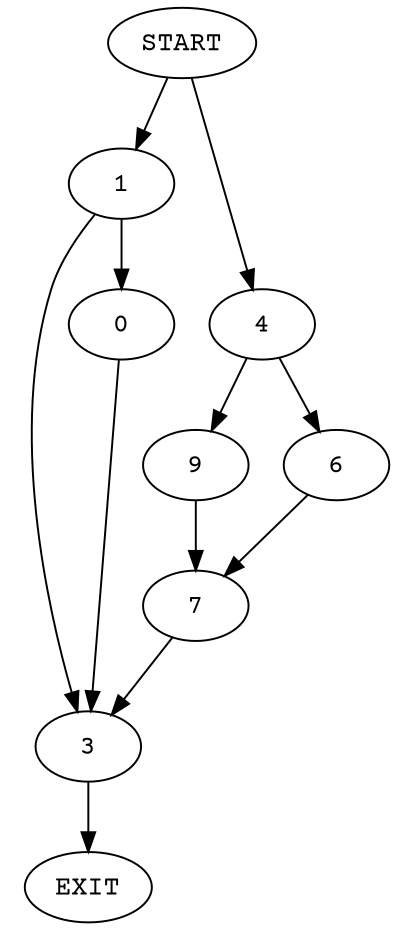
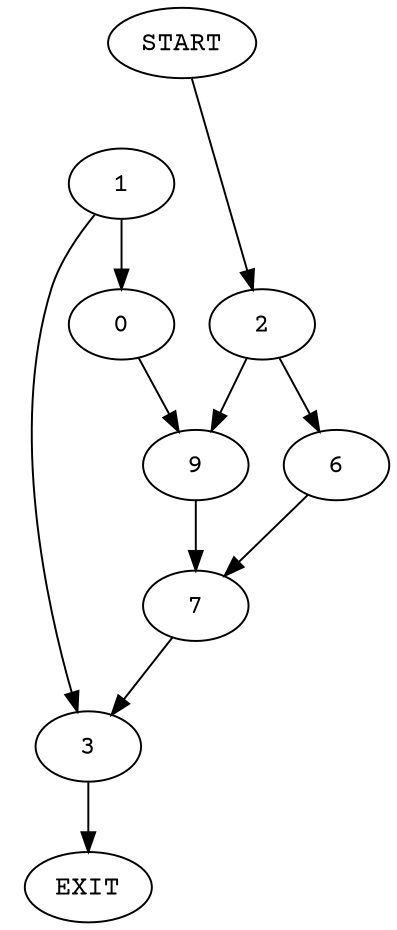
(156, 104) -> none
(262, 324) -> (262, 324)
(106, 525) -> (154, 386)
